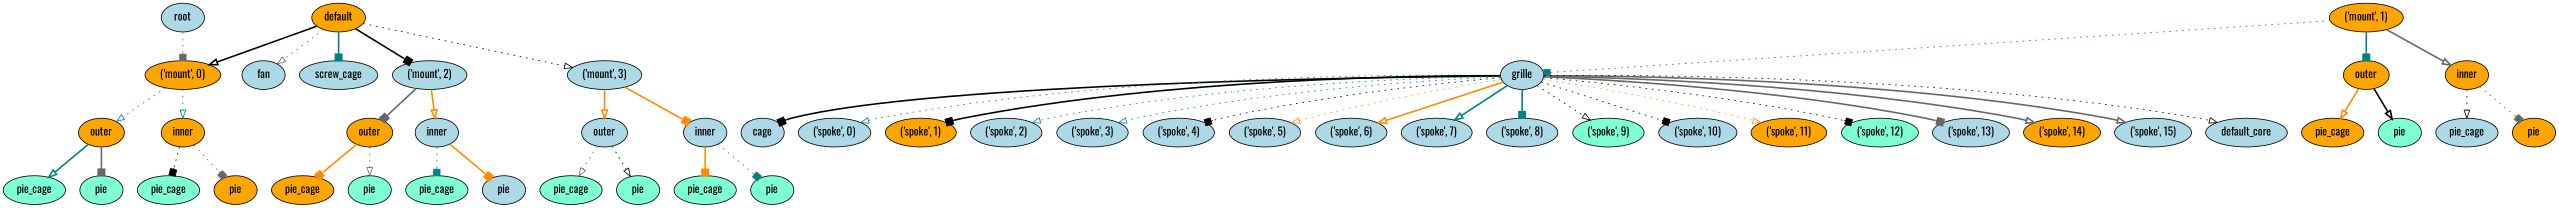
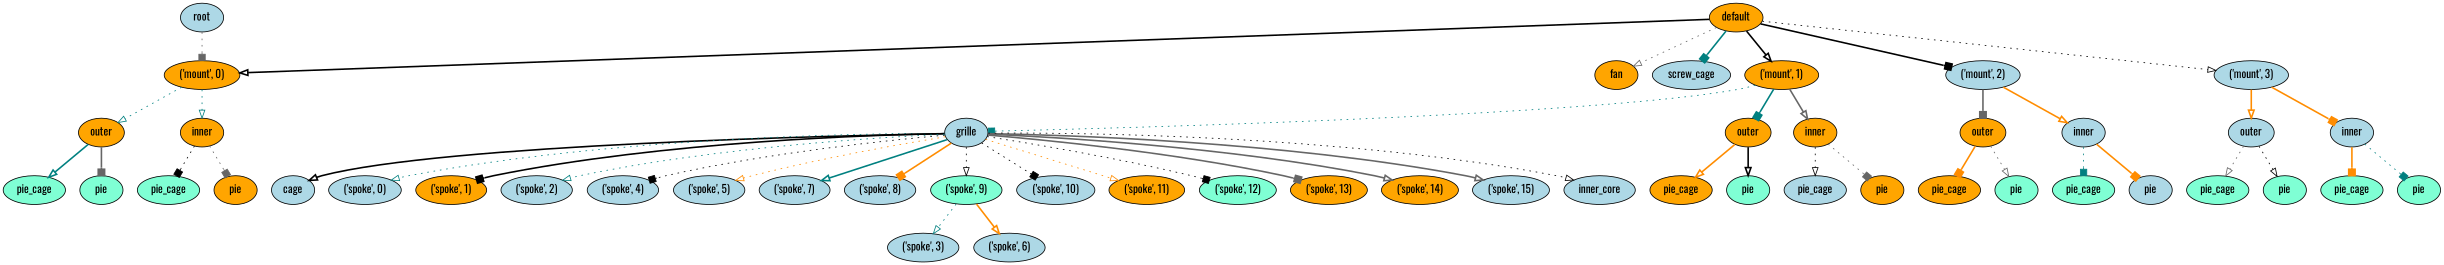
none -> (1756, 43)
(264, 75) -> (1616, 75)
(1035, 90) -> (567, 148)
(1312, 91) -> (947, 216)
(1522, 100) -> (928, 158)
(1444, 101) -> (985, 216)
(1971, 133) -> (1329, 190)
(2246, 133) -> (1600, 190)
